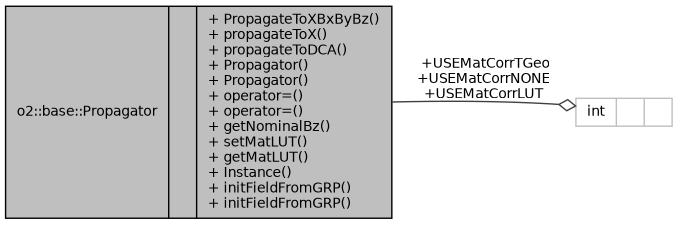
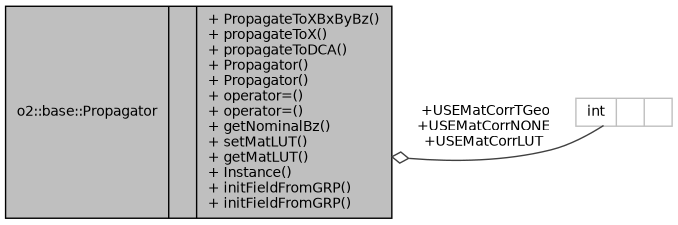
(476, 101) -> (509, 157)
